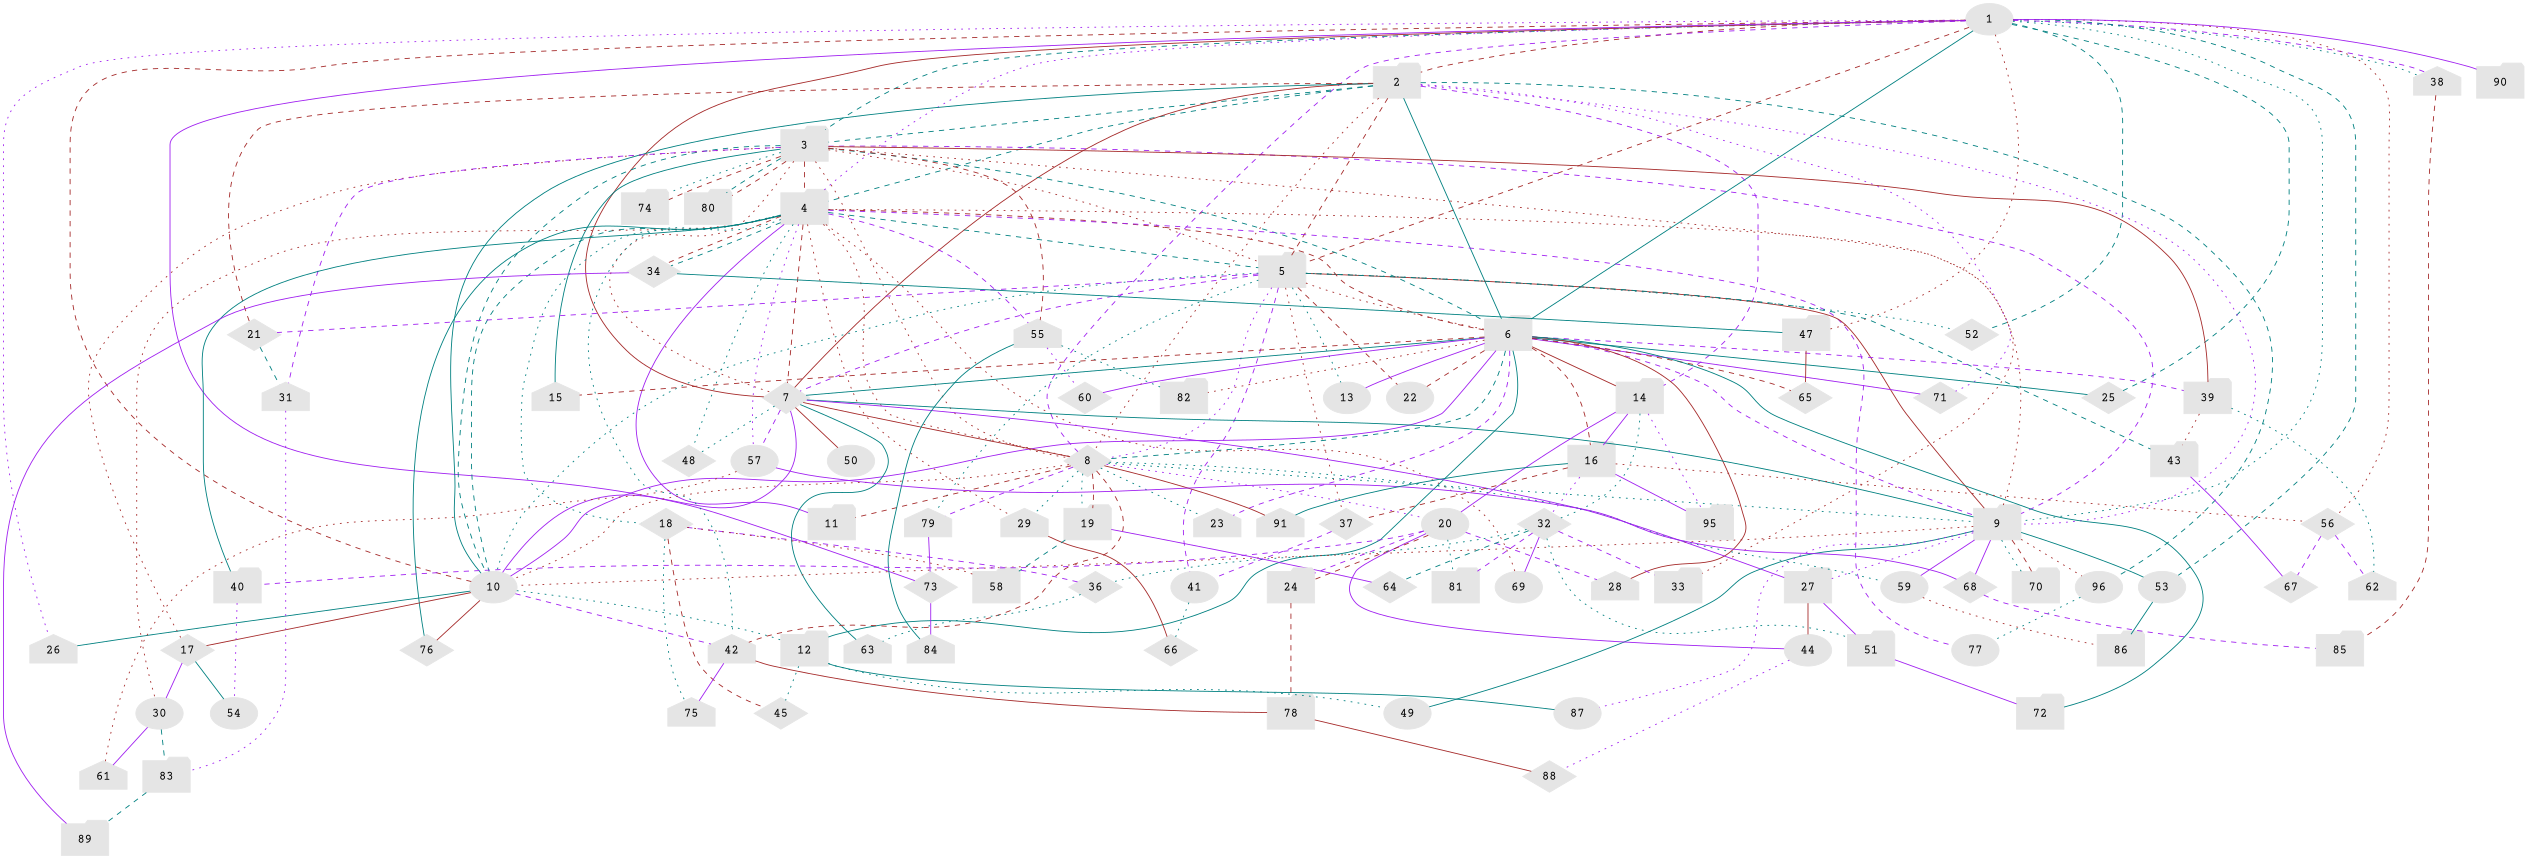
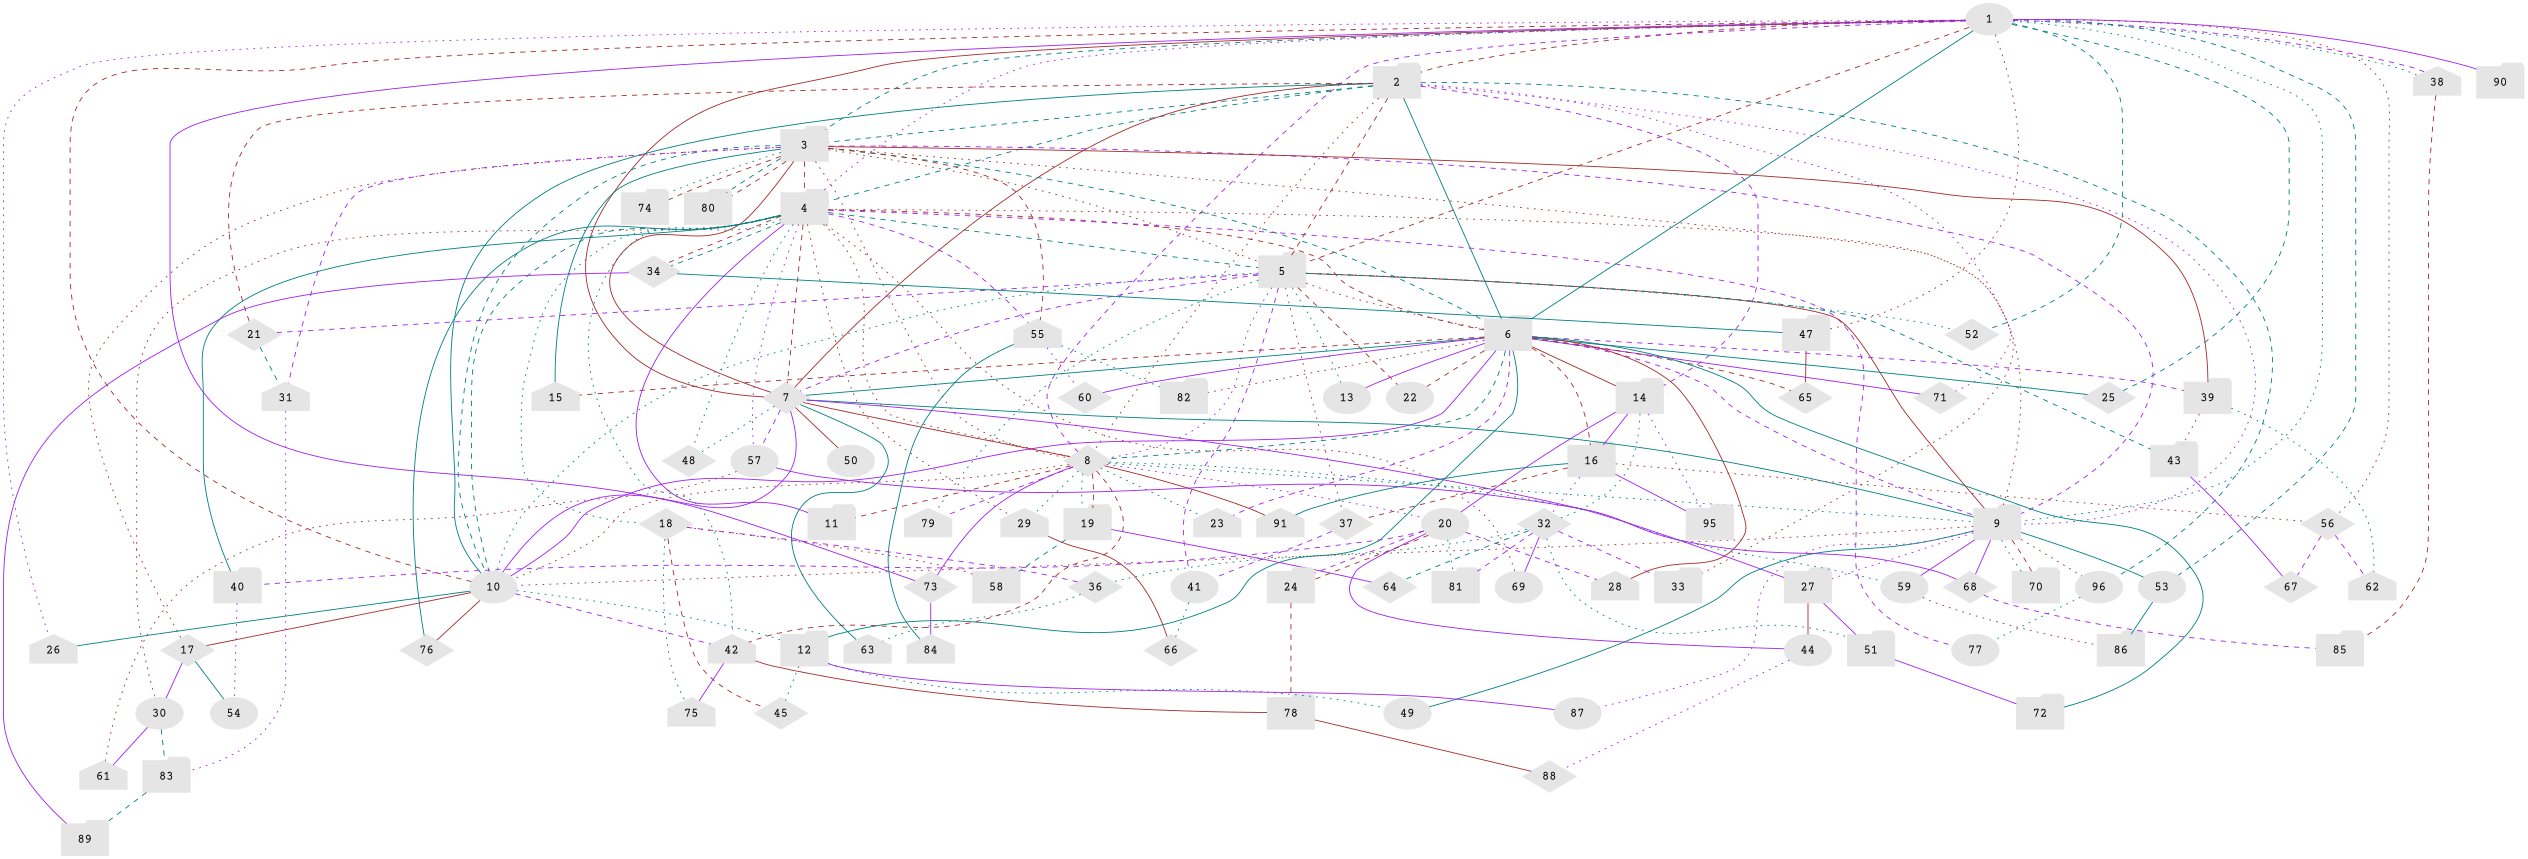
(611, 286) -> (611, 286)
(929, 552) -> (991, 510)
(1045, 687) -> (1045, 687)
